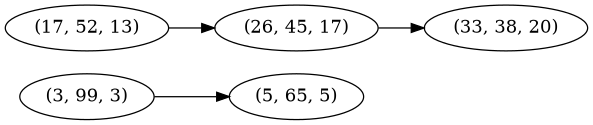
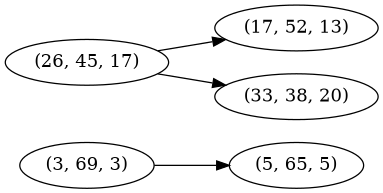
(185, 28) -> (185, 46)
(87, 97) -> (87, 165)
